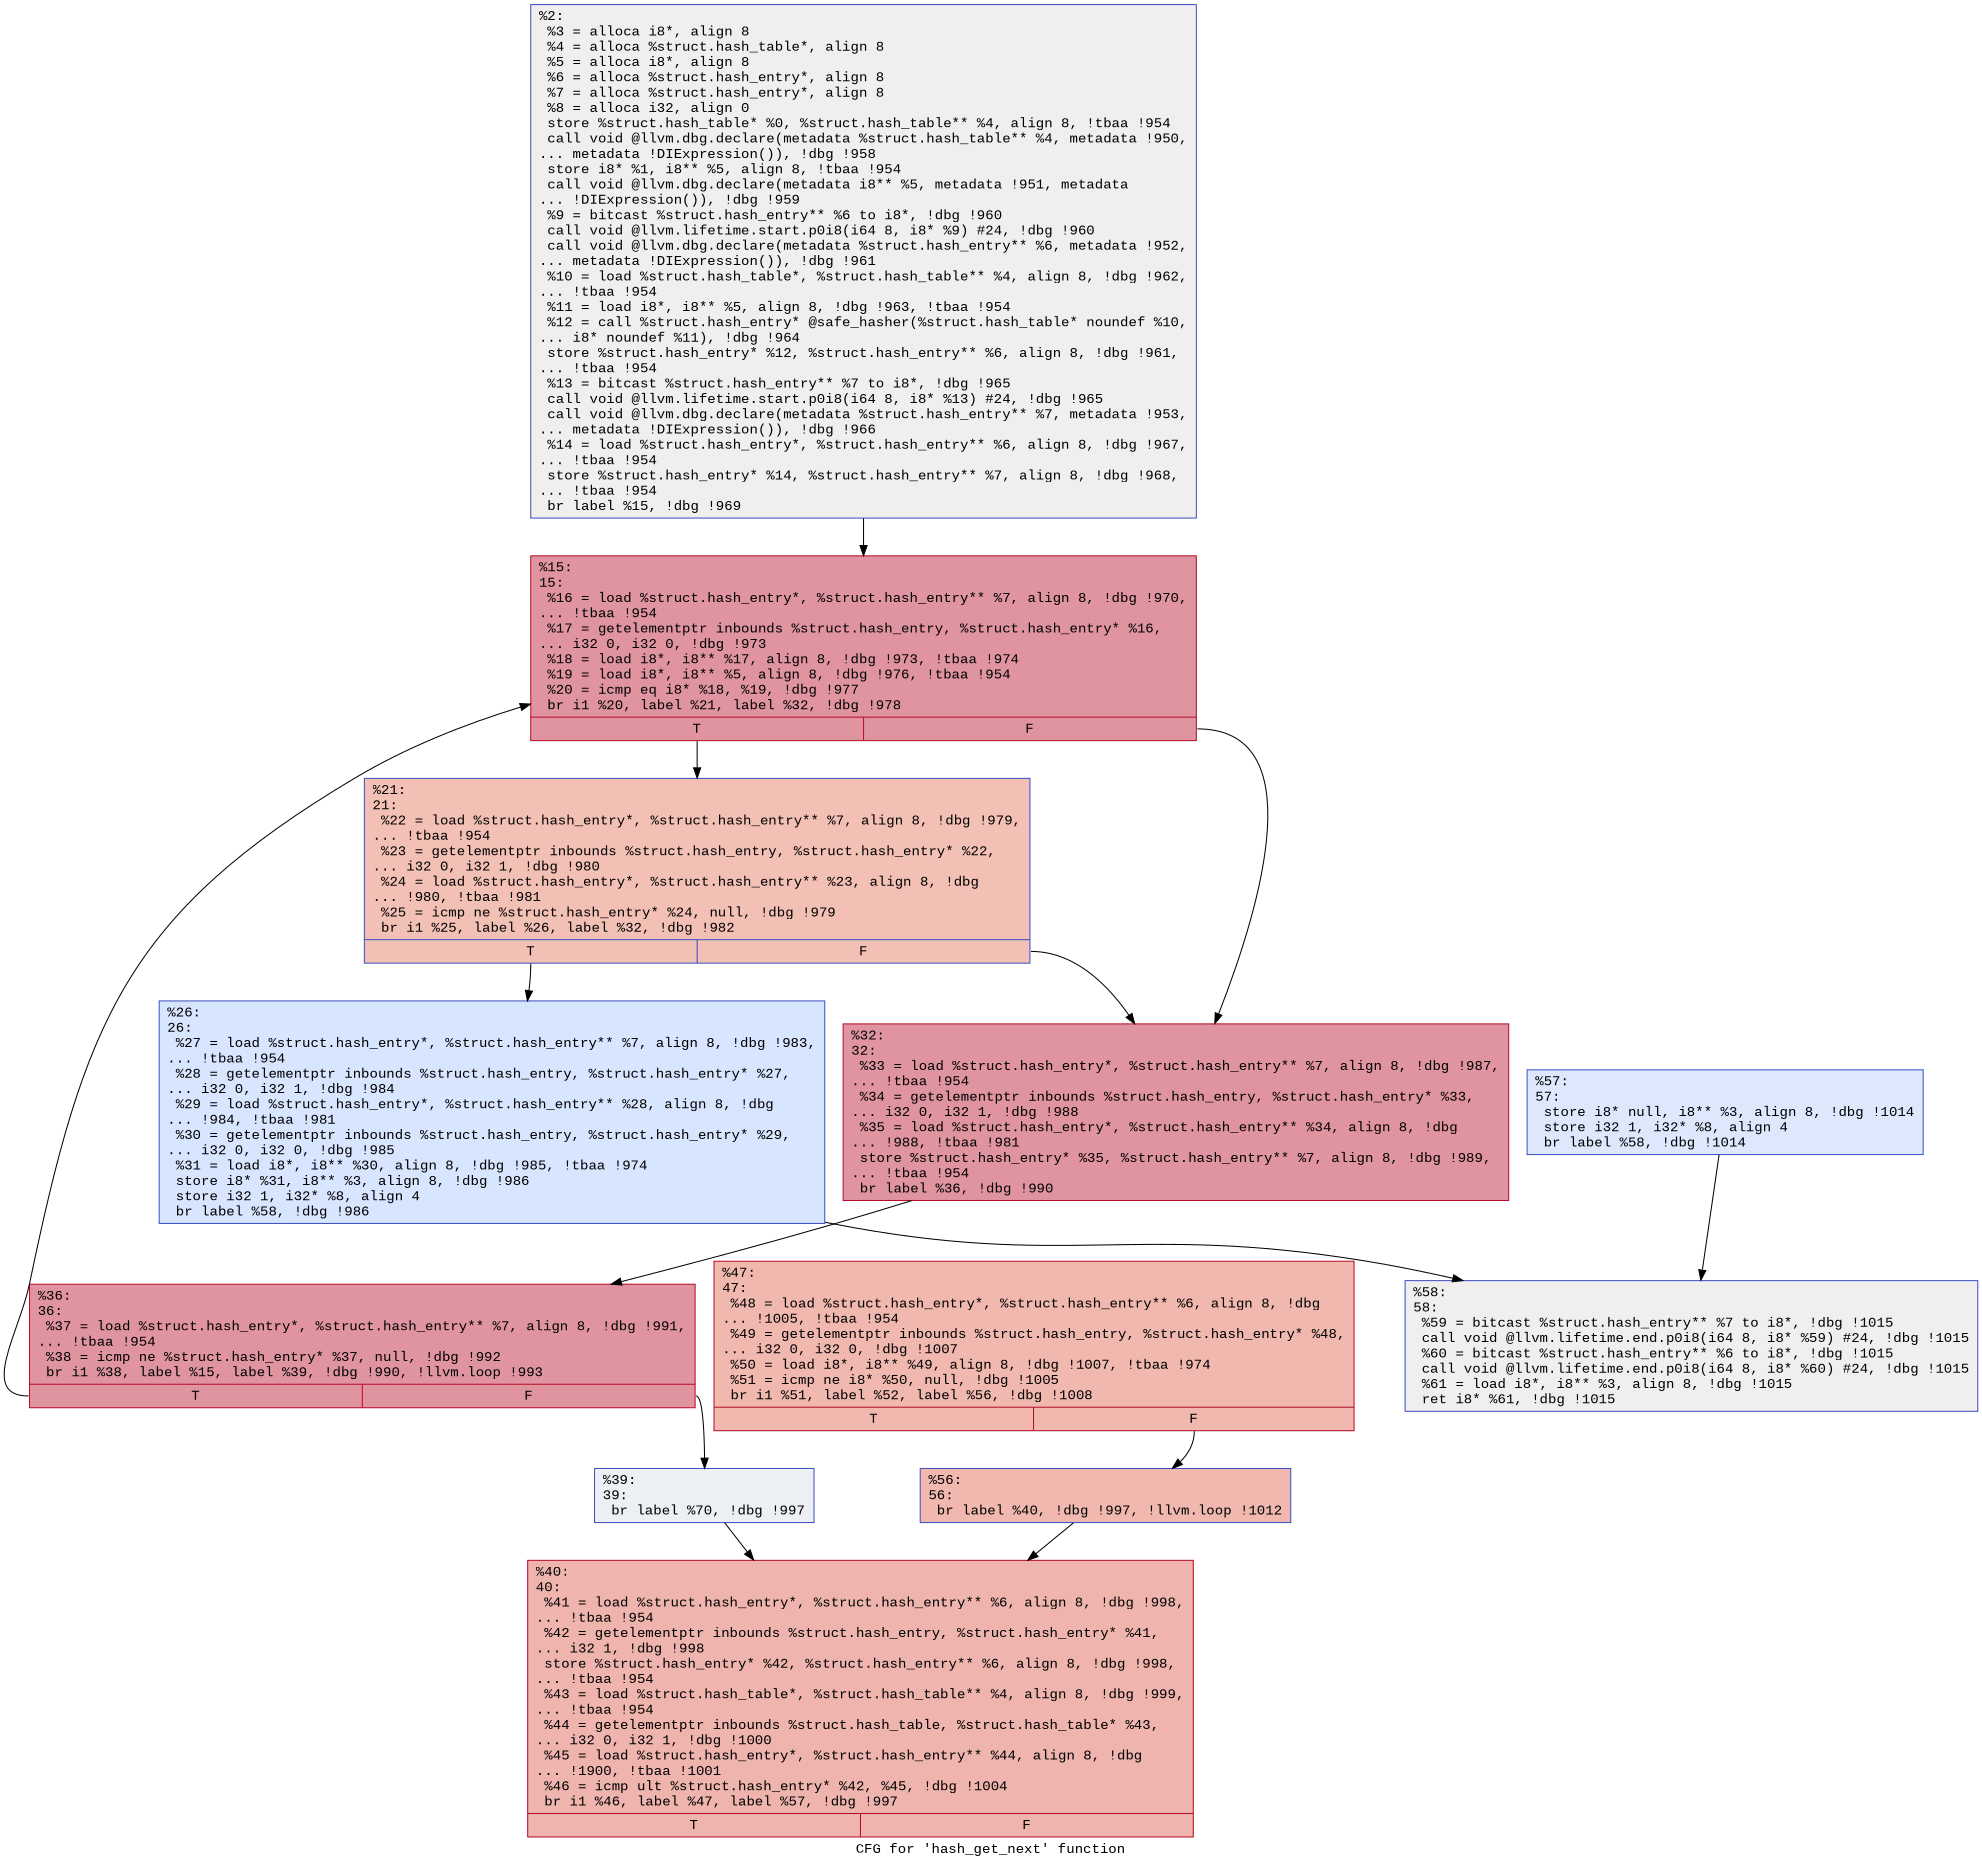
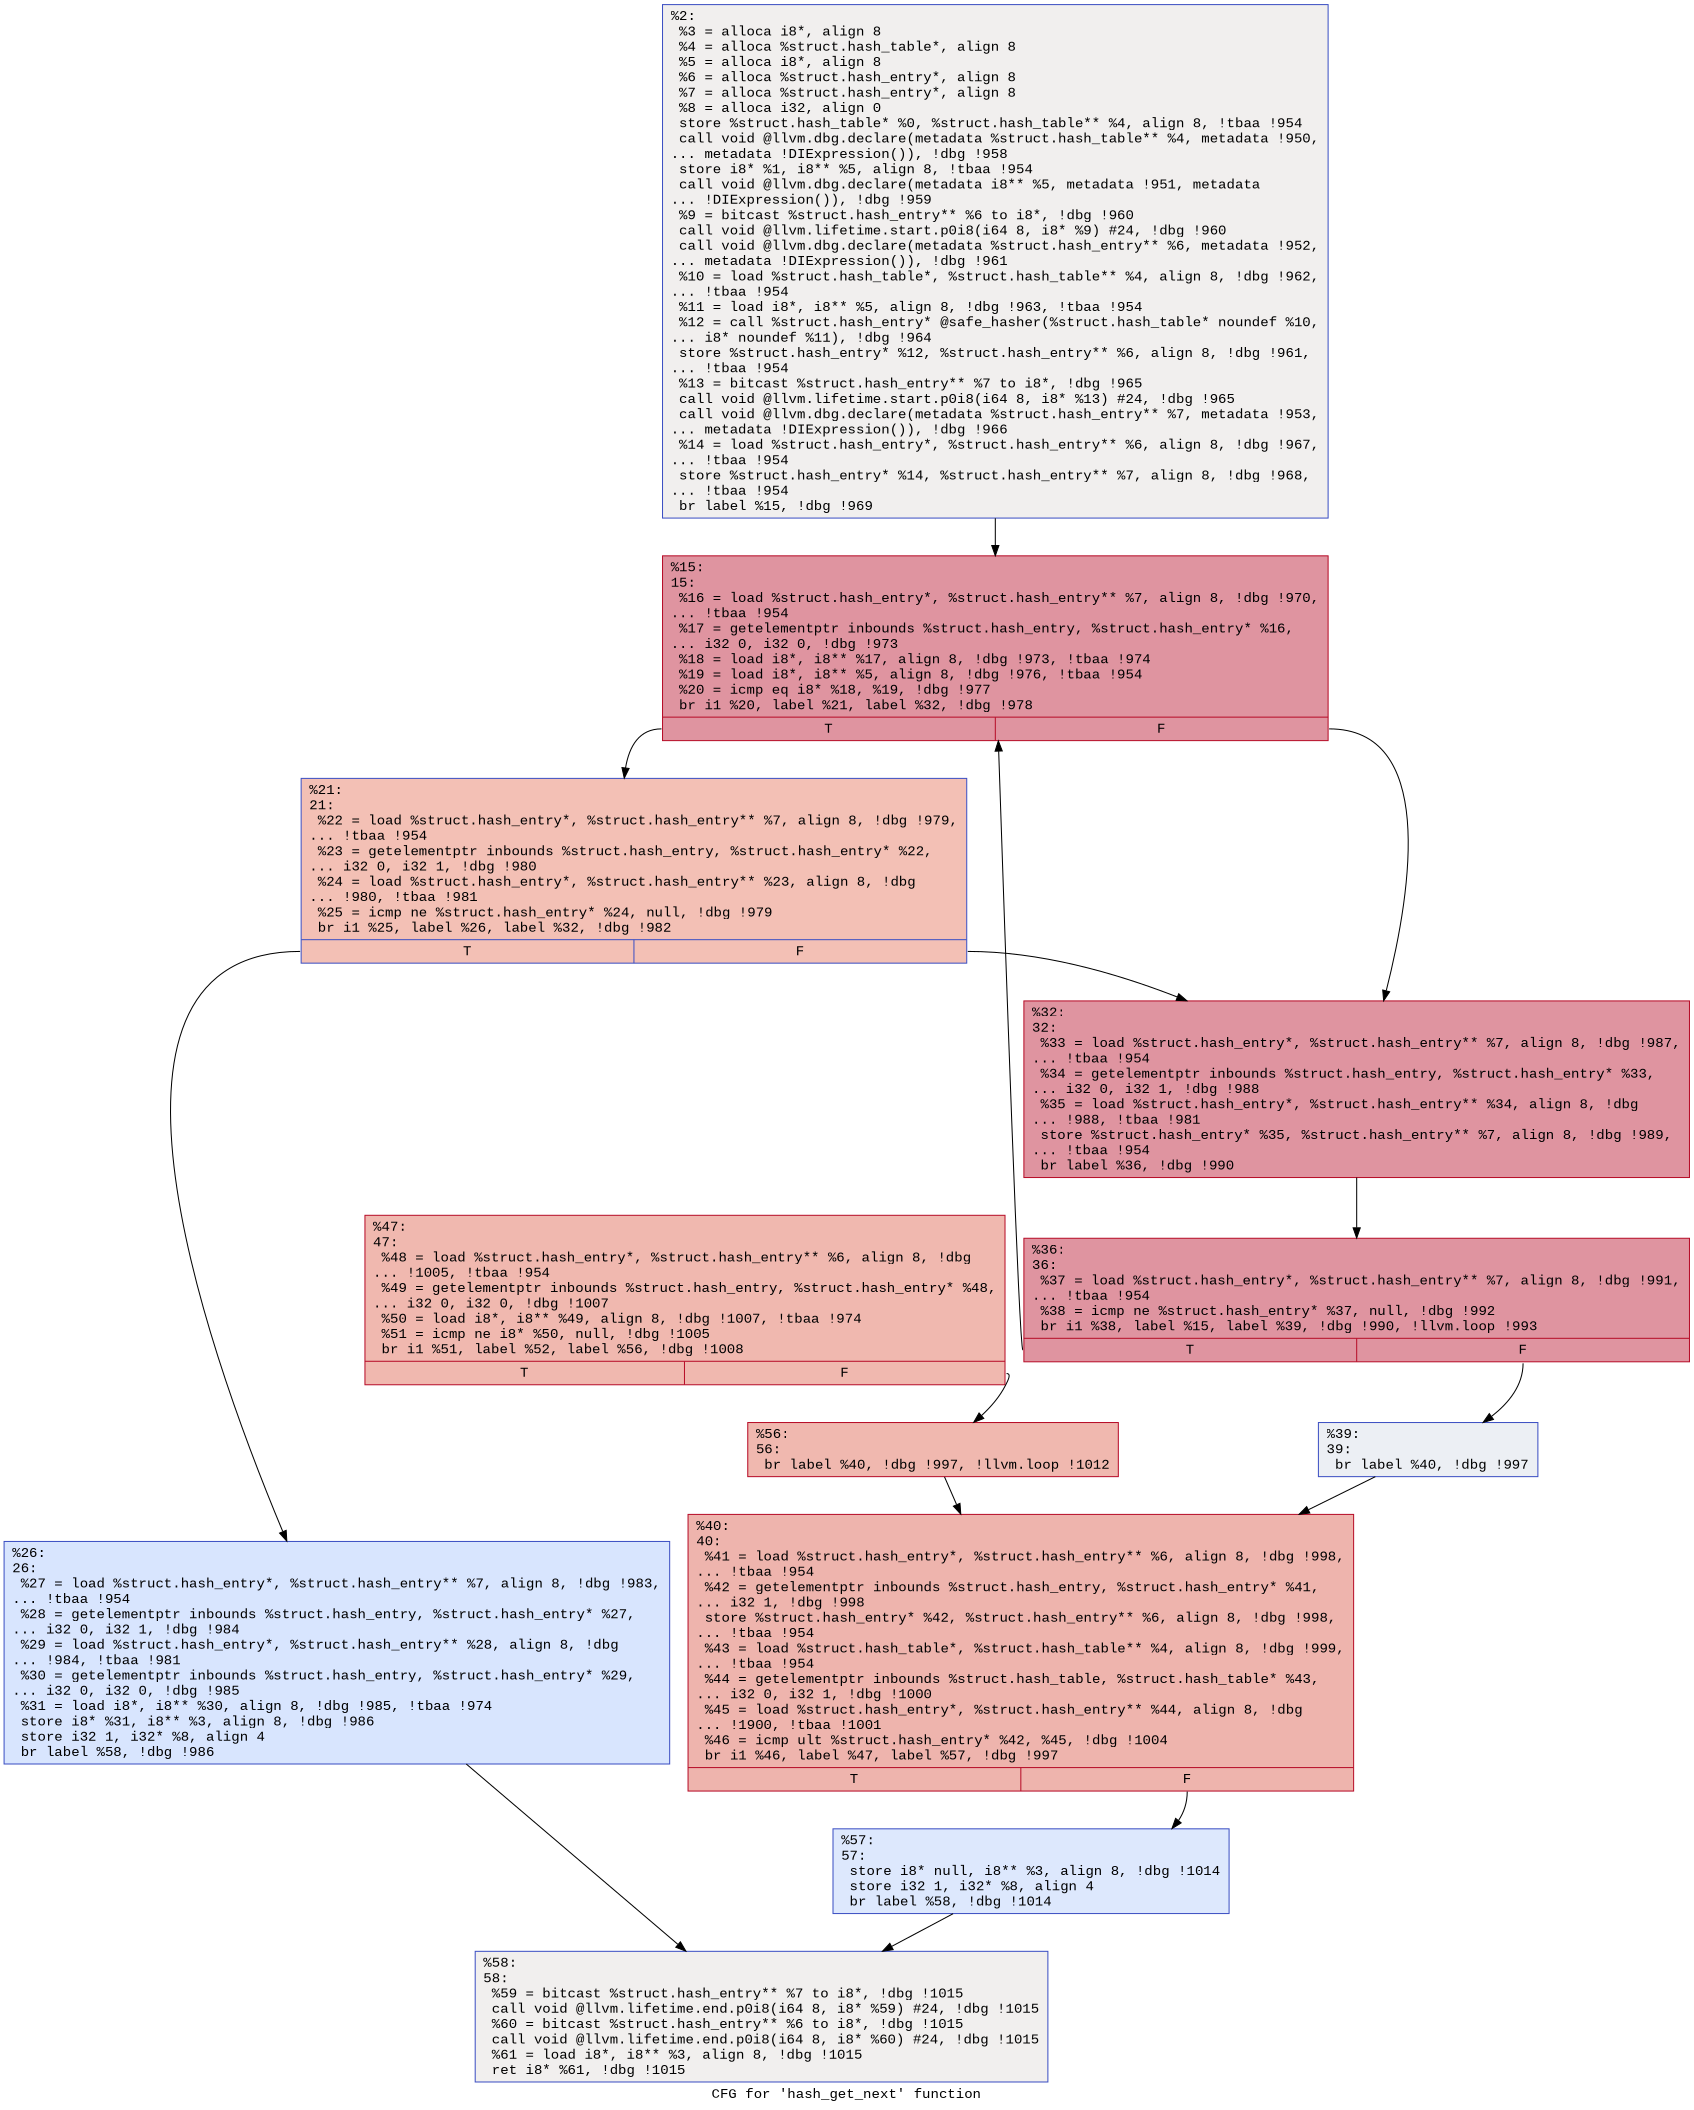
(1105, 1496) -> (933, 1450)
(704, 1510) -> (1428, 1464)
none -> (1185, 1807)
